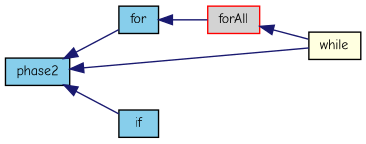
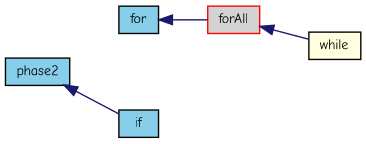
(97, 41) -> none
(196, 58) -> none
